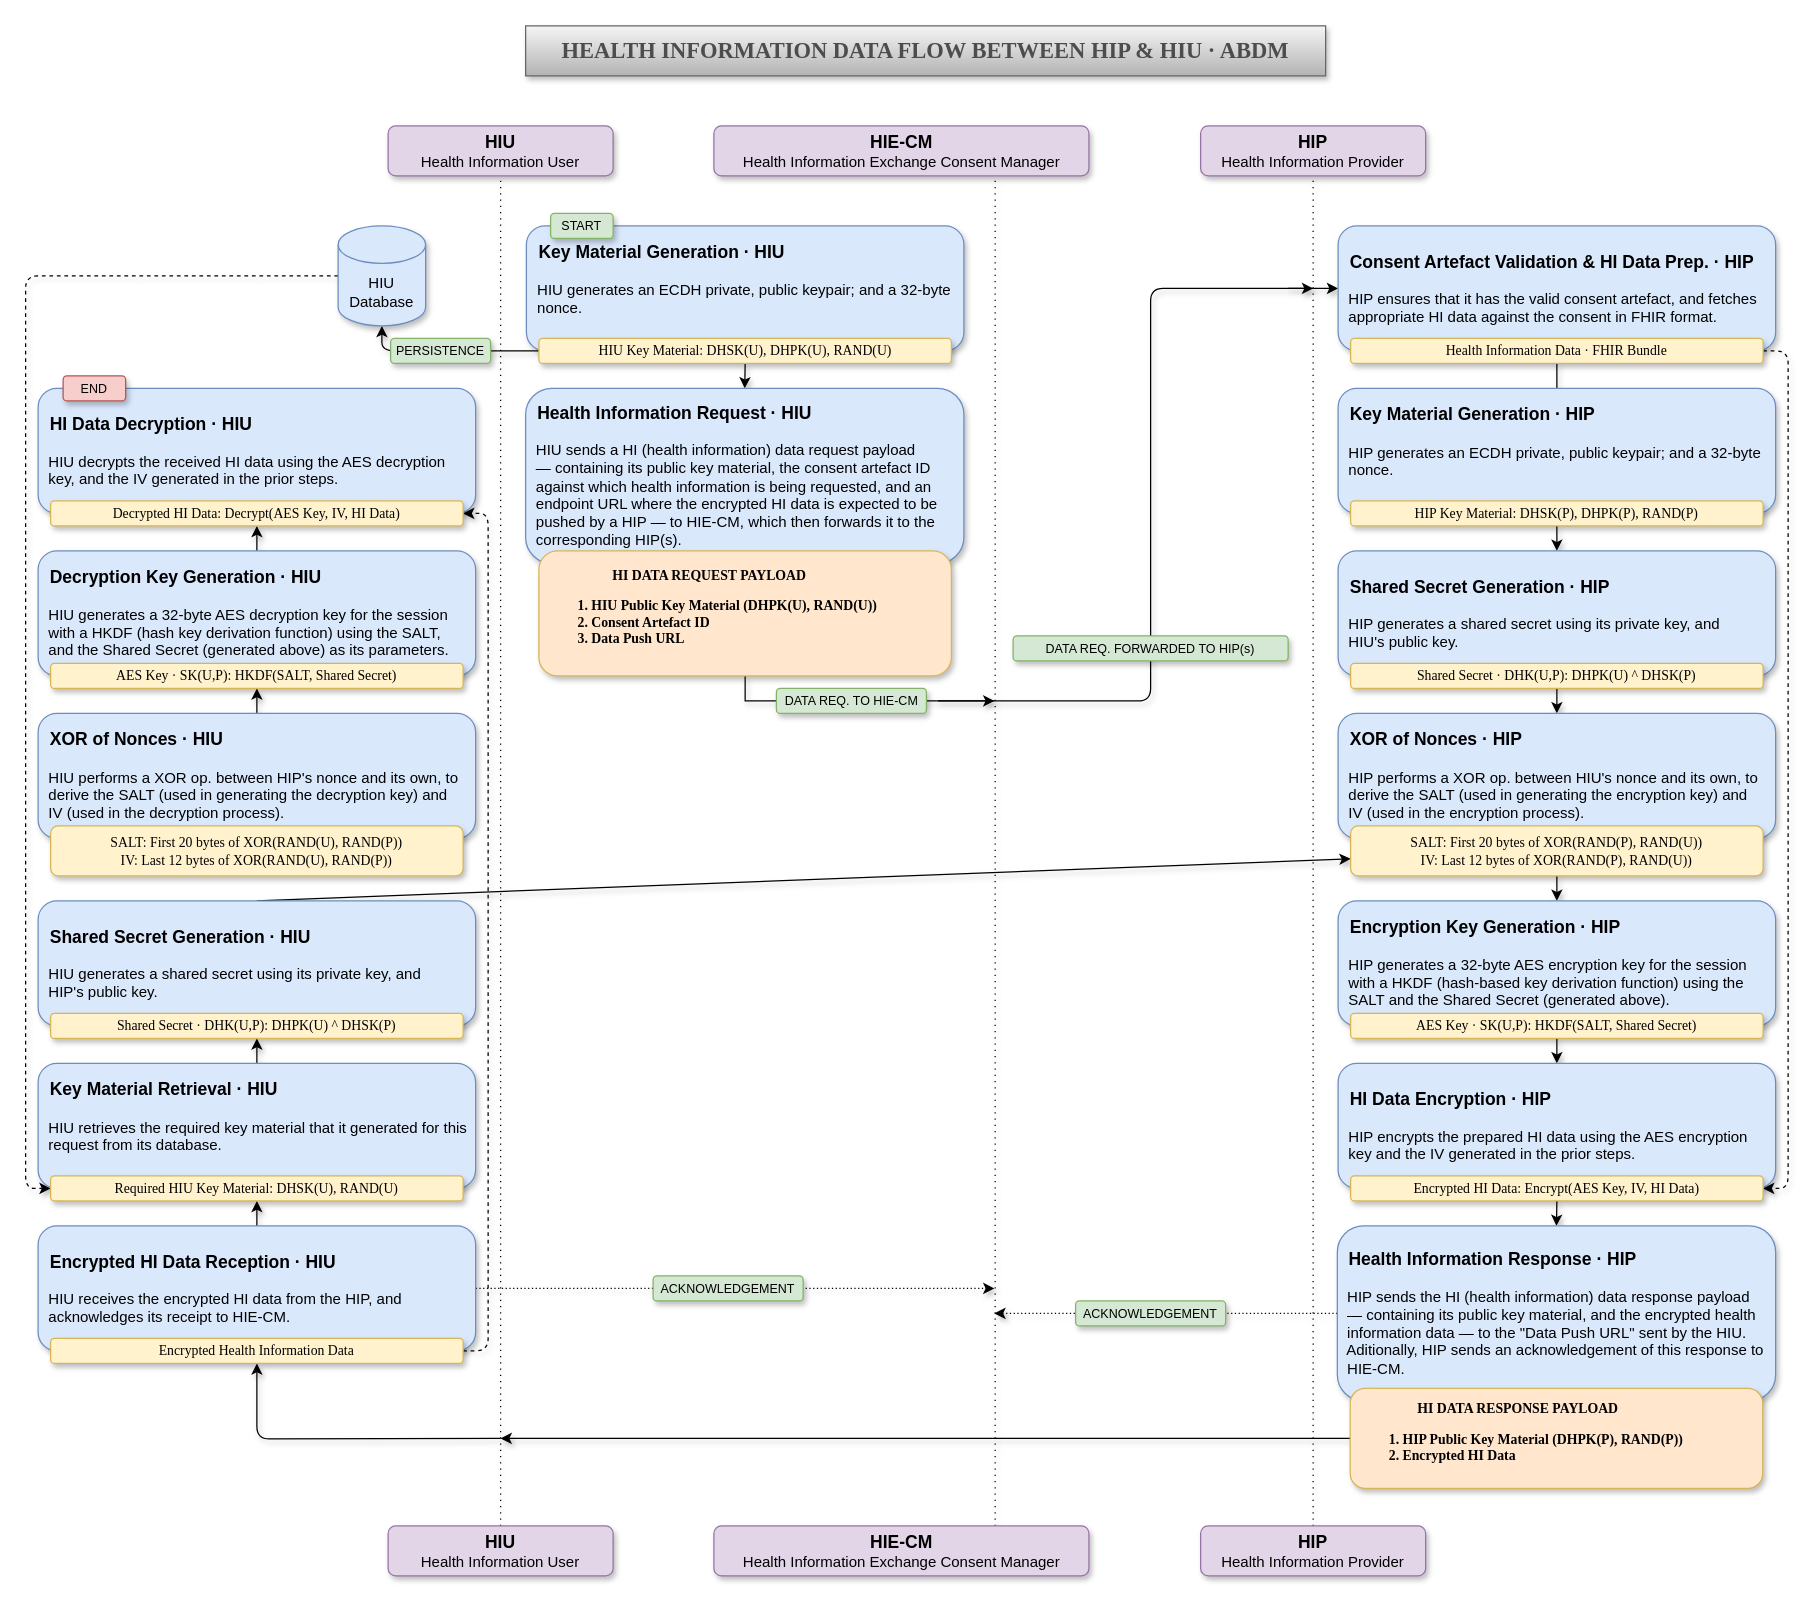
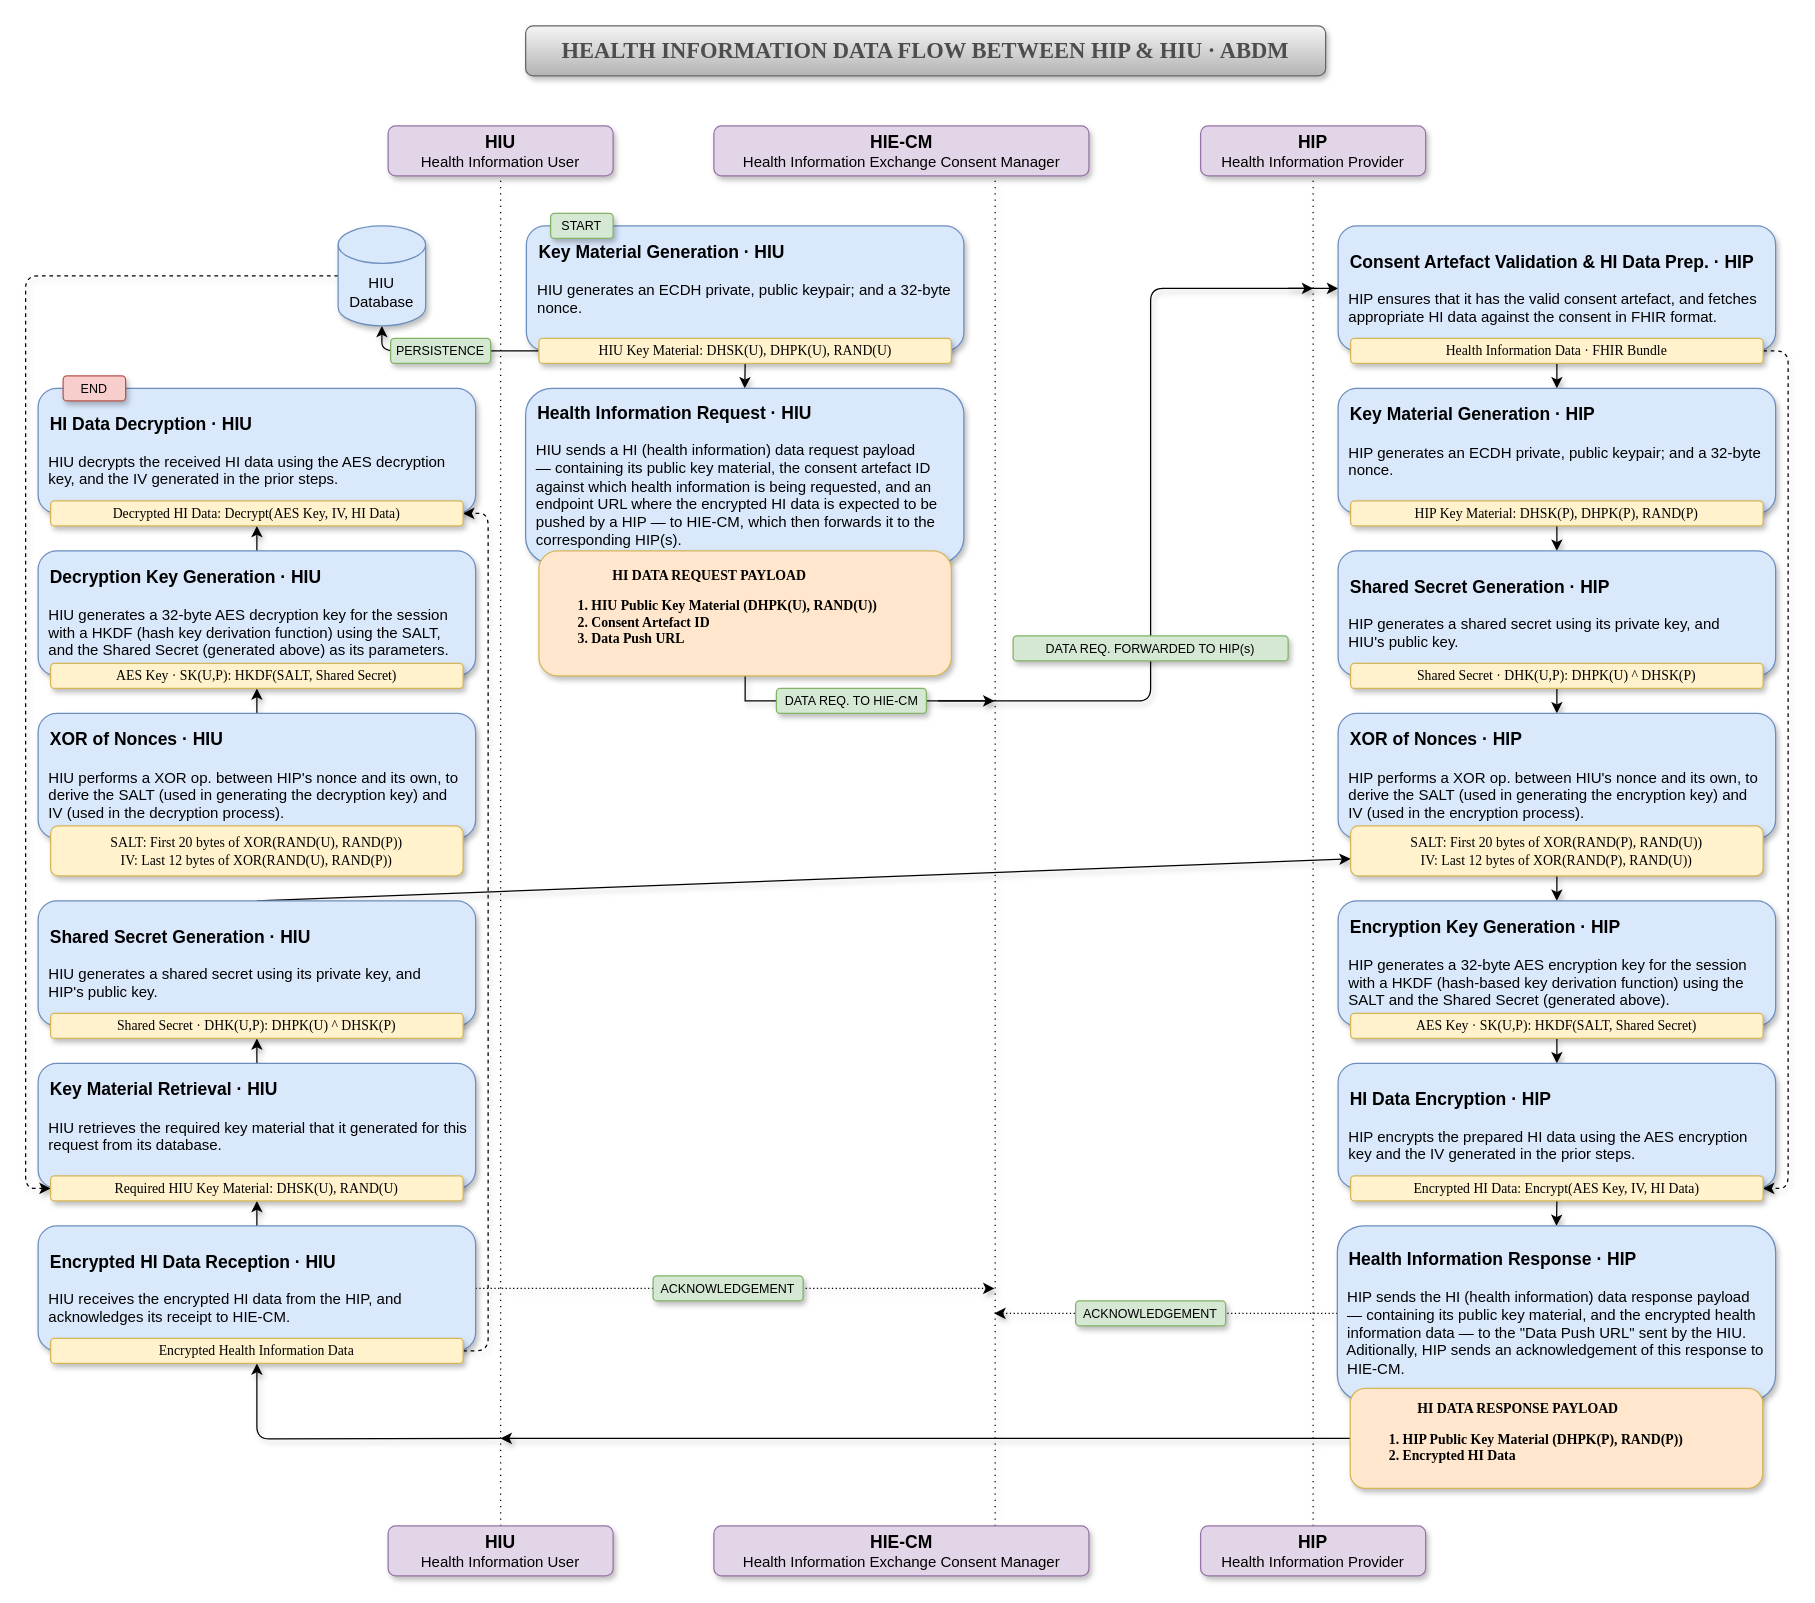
(926, 51) -> (926, 51)
(1557, 381) -> (1557, 378)
